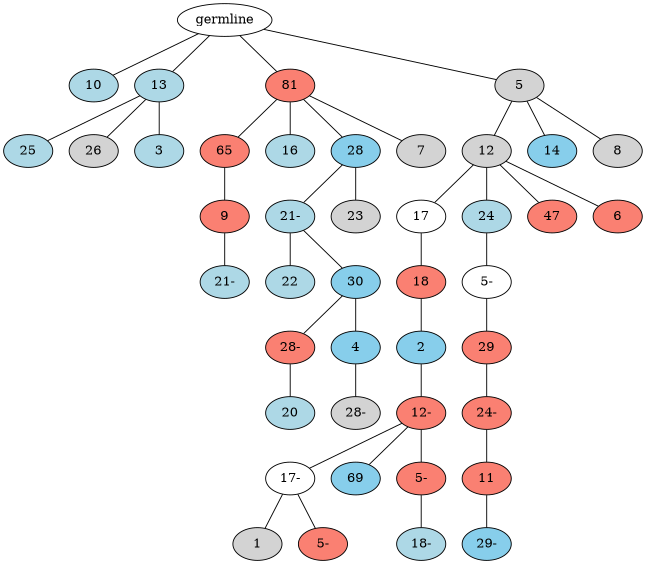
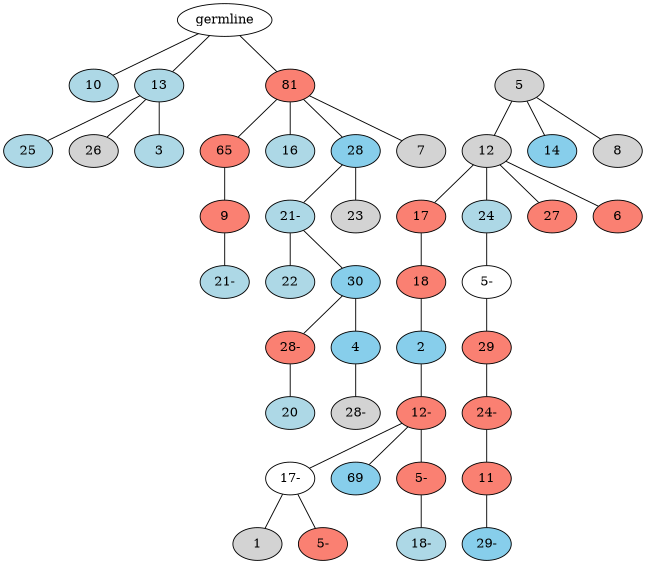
(380, 54) -> none
(421, 217) -> (421, 217)
(552, 217) -> (552, 217)
